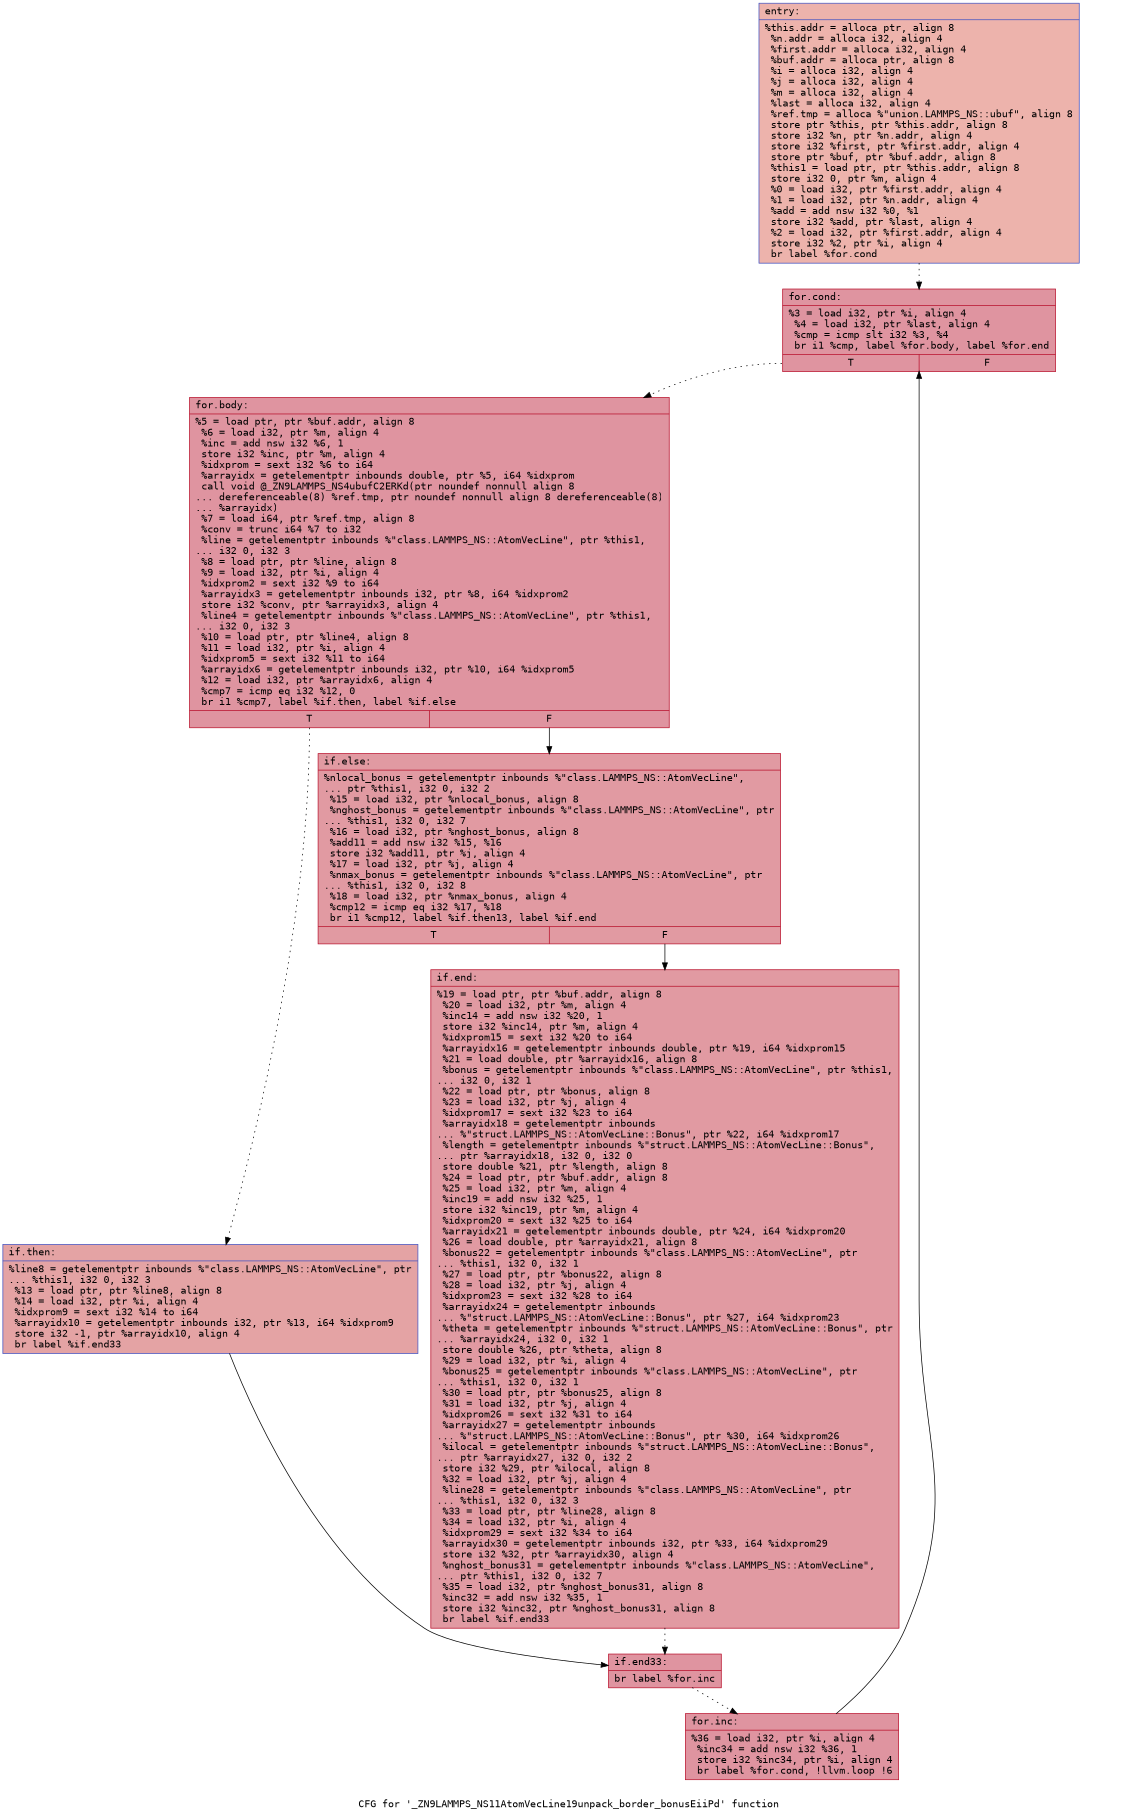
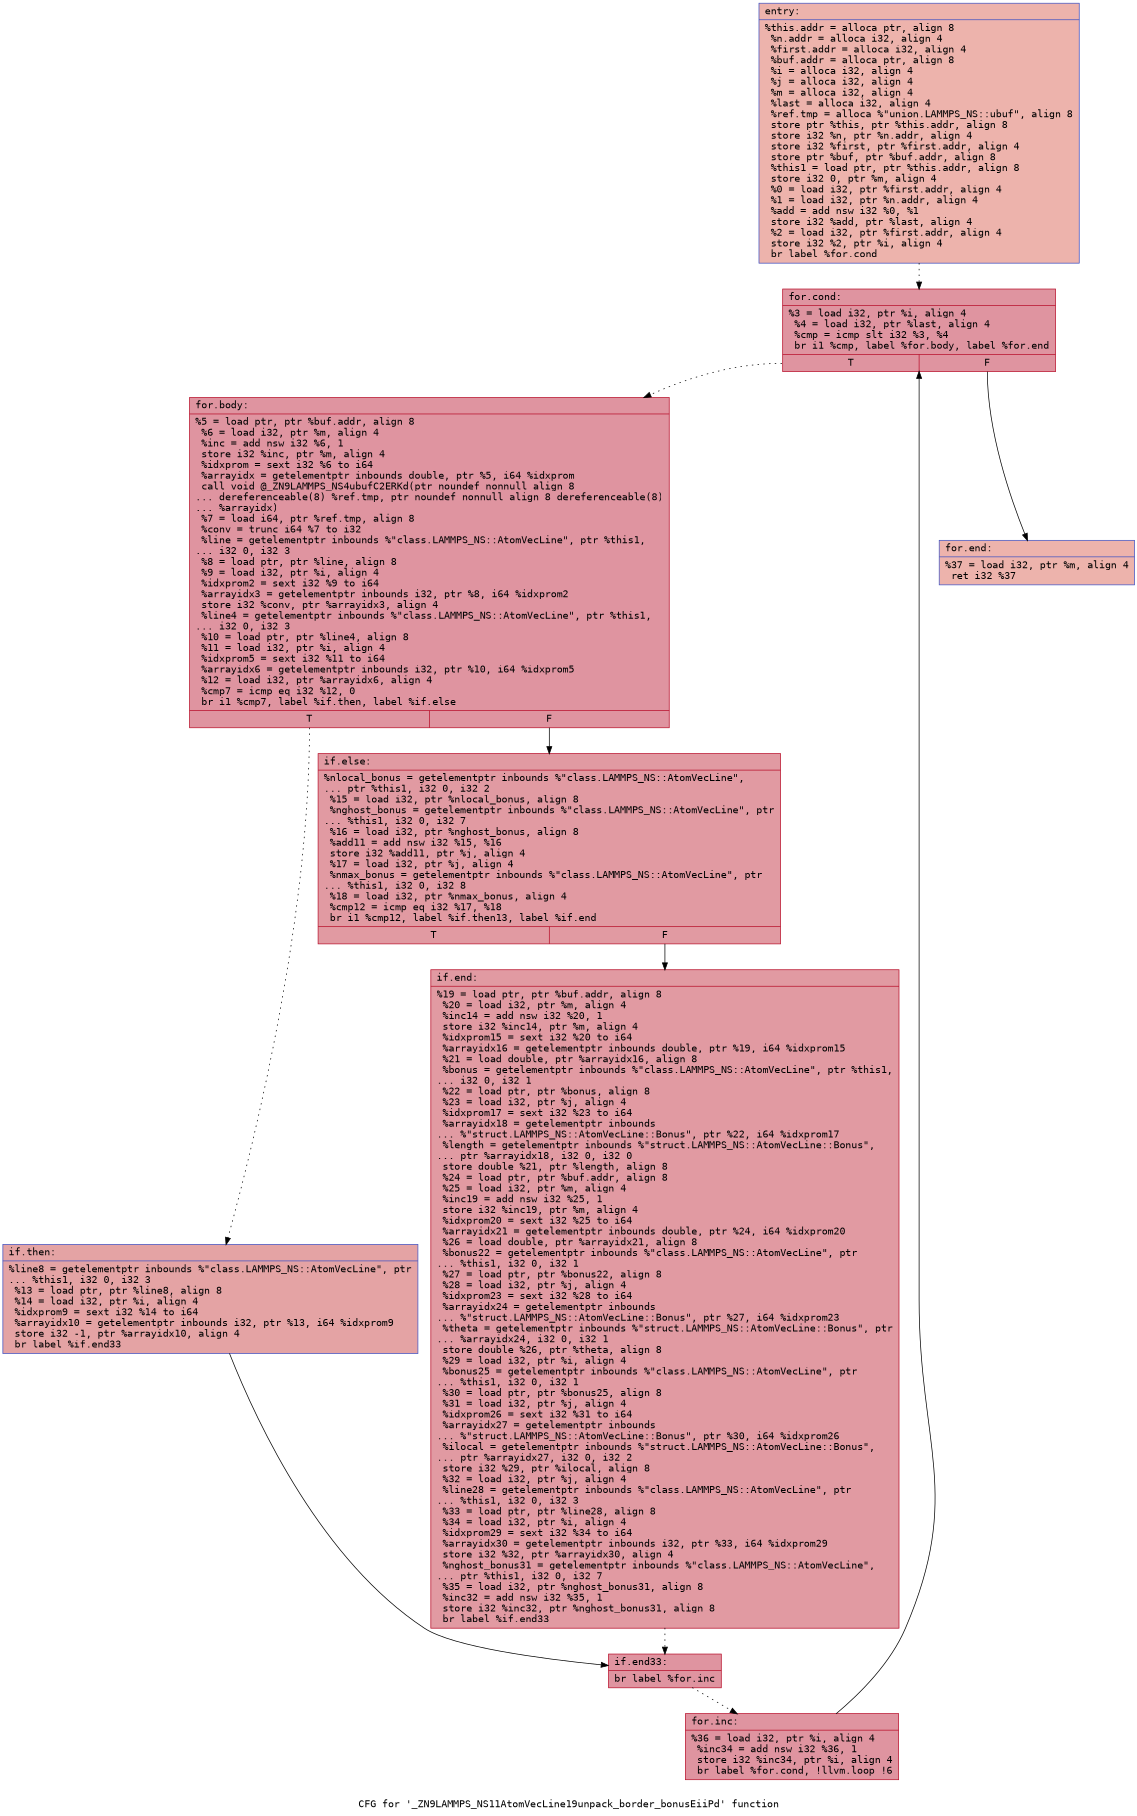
none -> (1037, 563)
